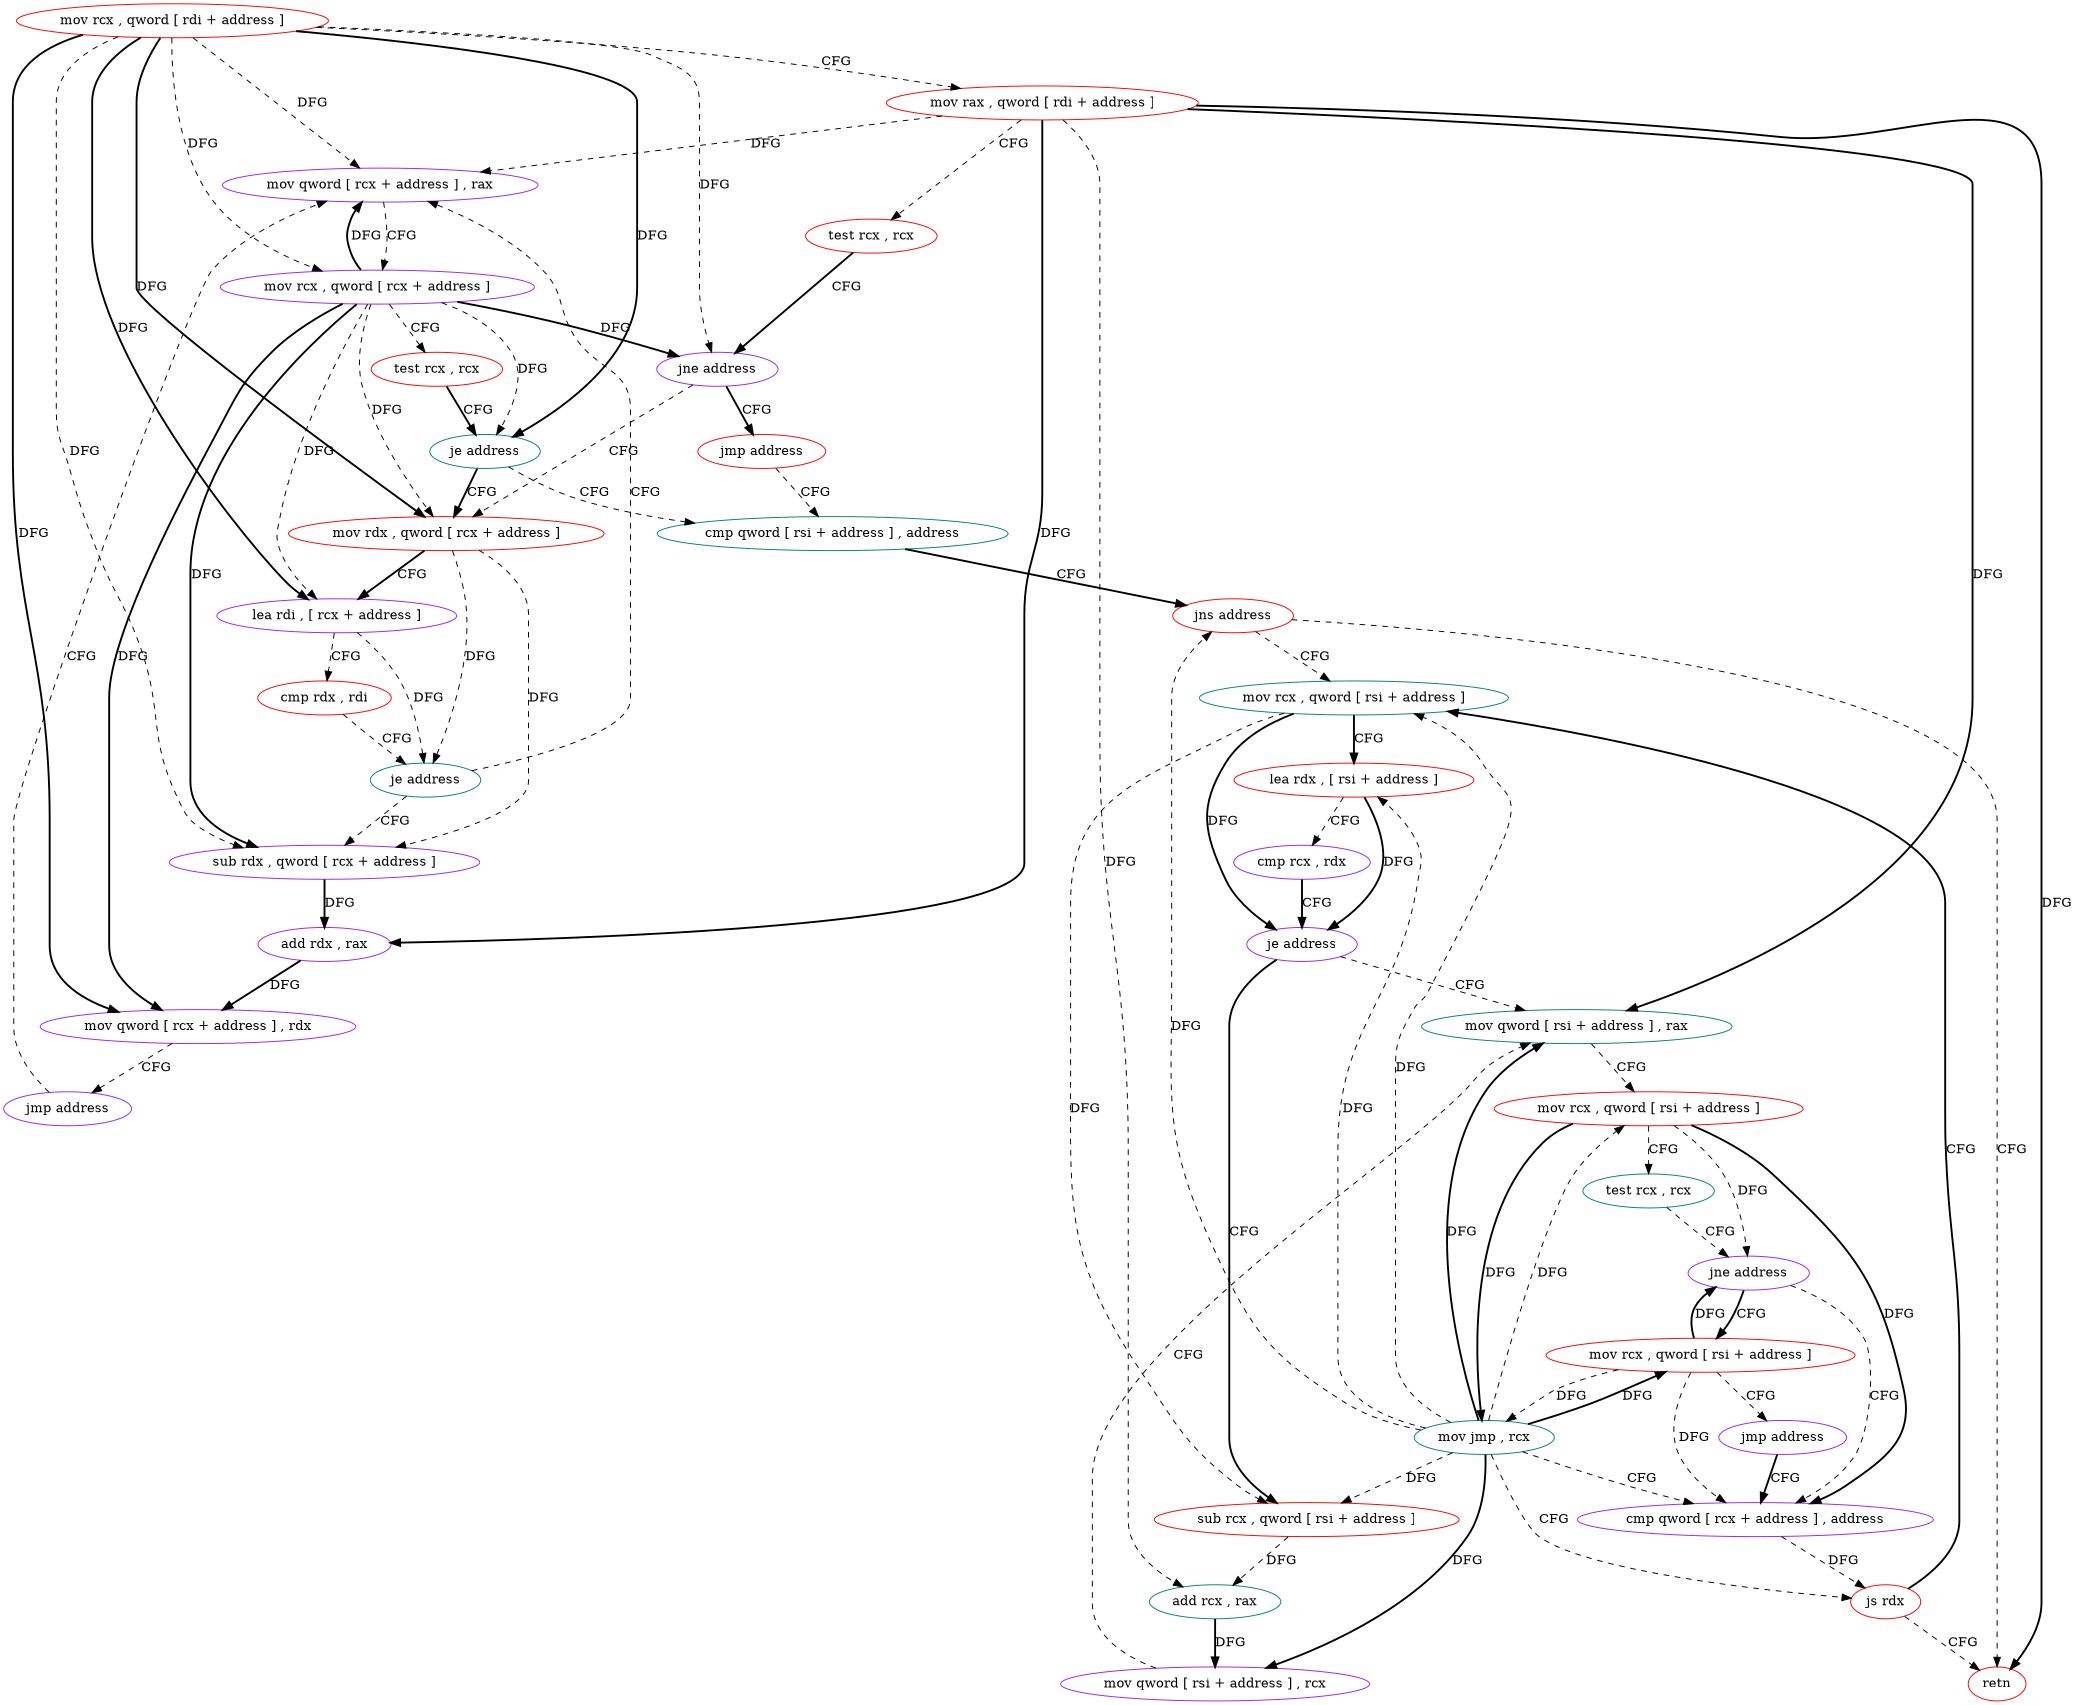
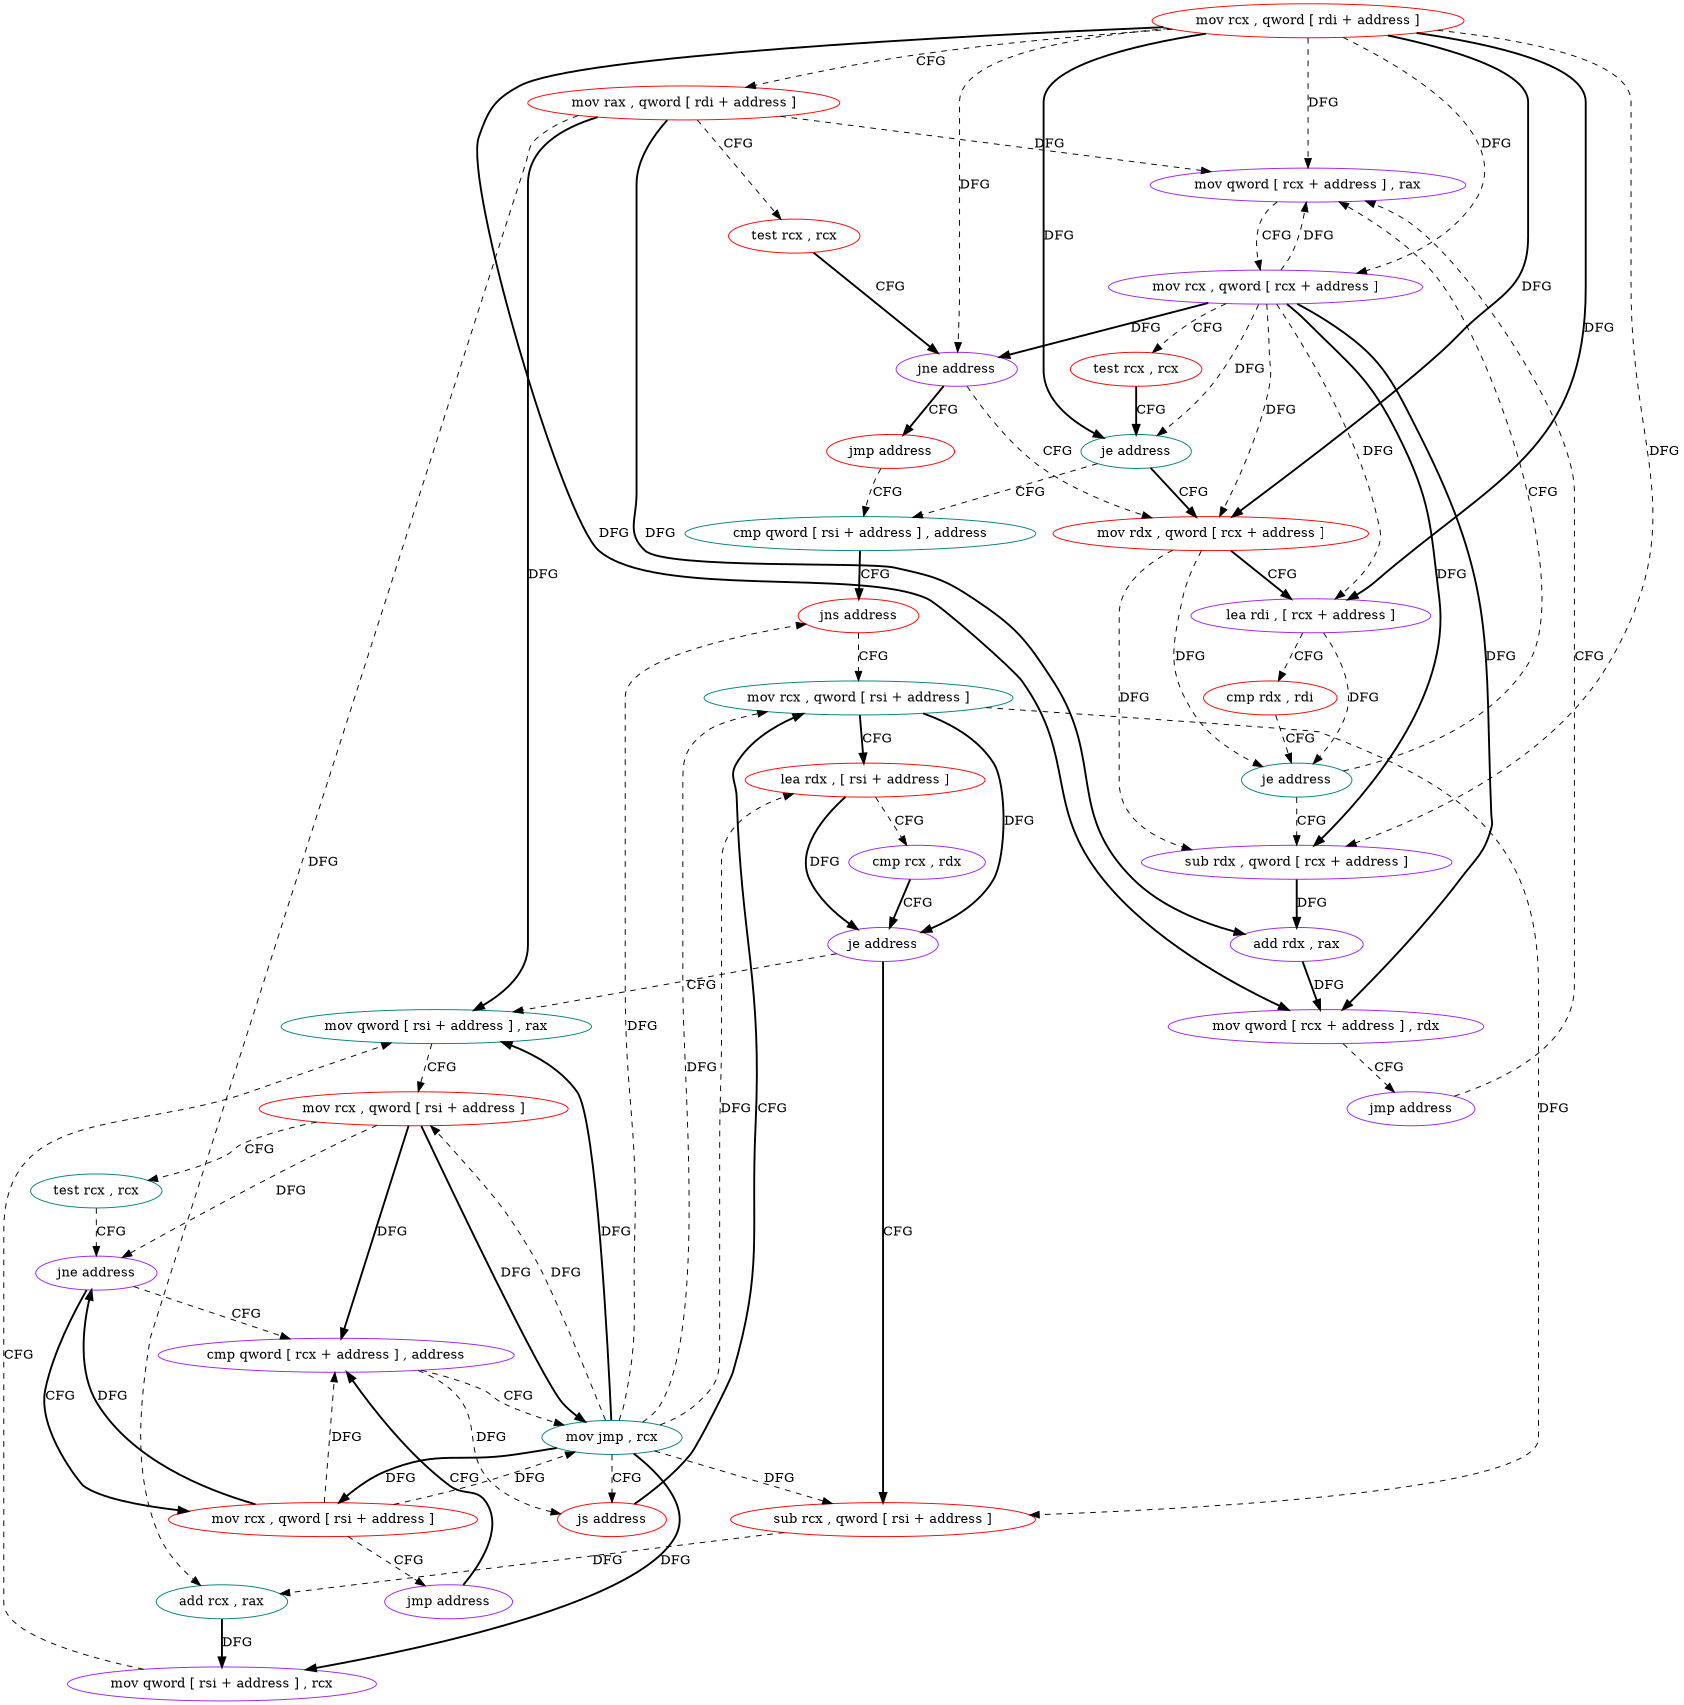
(348, 241) -> (1296, 243)
(1603, 1478) -> (489, 1394)
(1886, 1602) -> (612, 1520)
(1997, 1684) -> none
